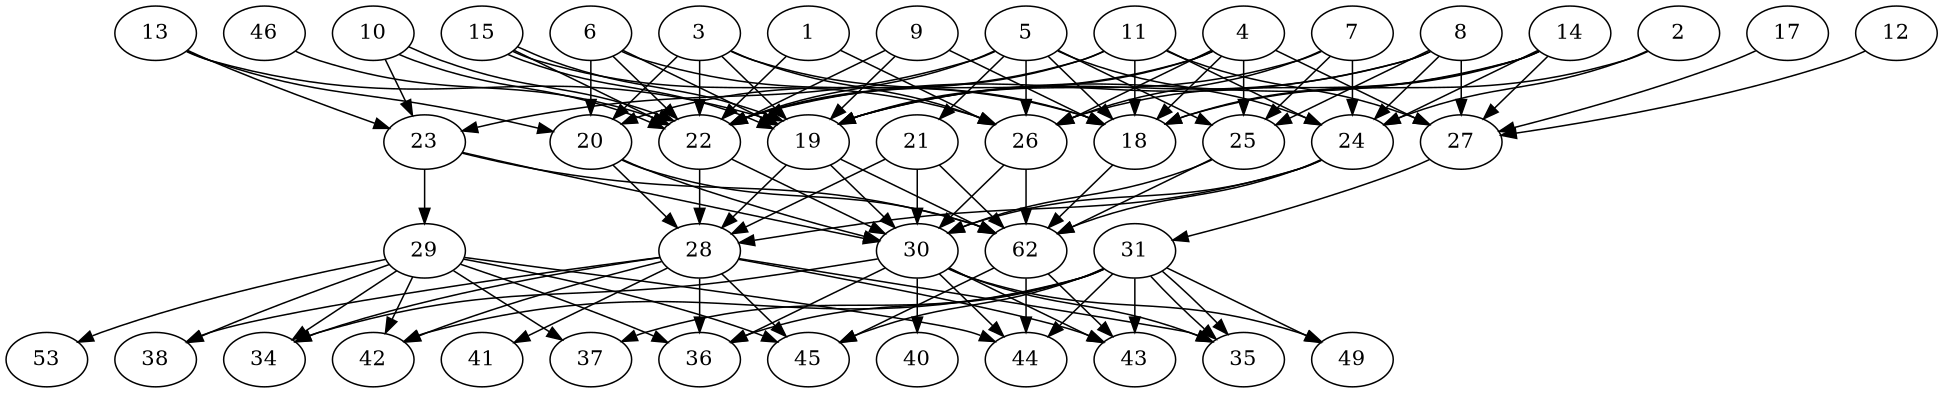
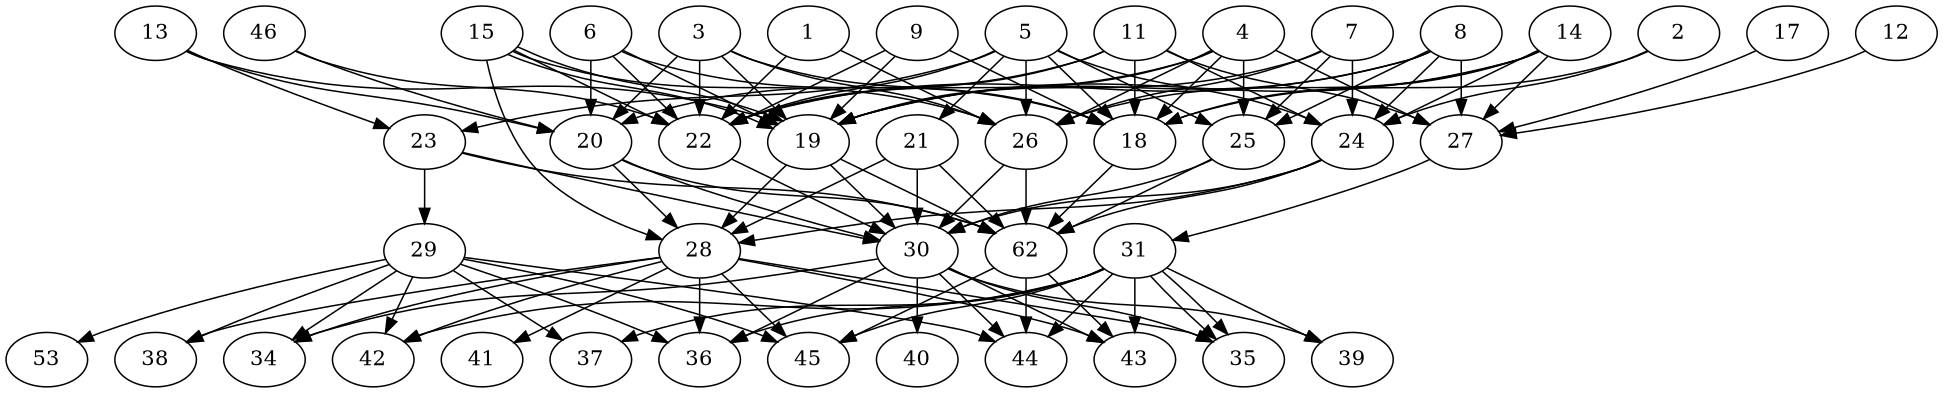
(373, 33) -> none
none -> (416, 93)
(700, 189) -> (554, 185)
(1352, 360) -> (1352, 360)
